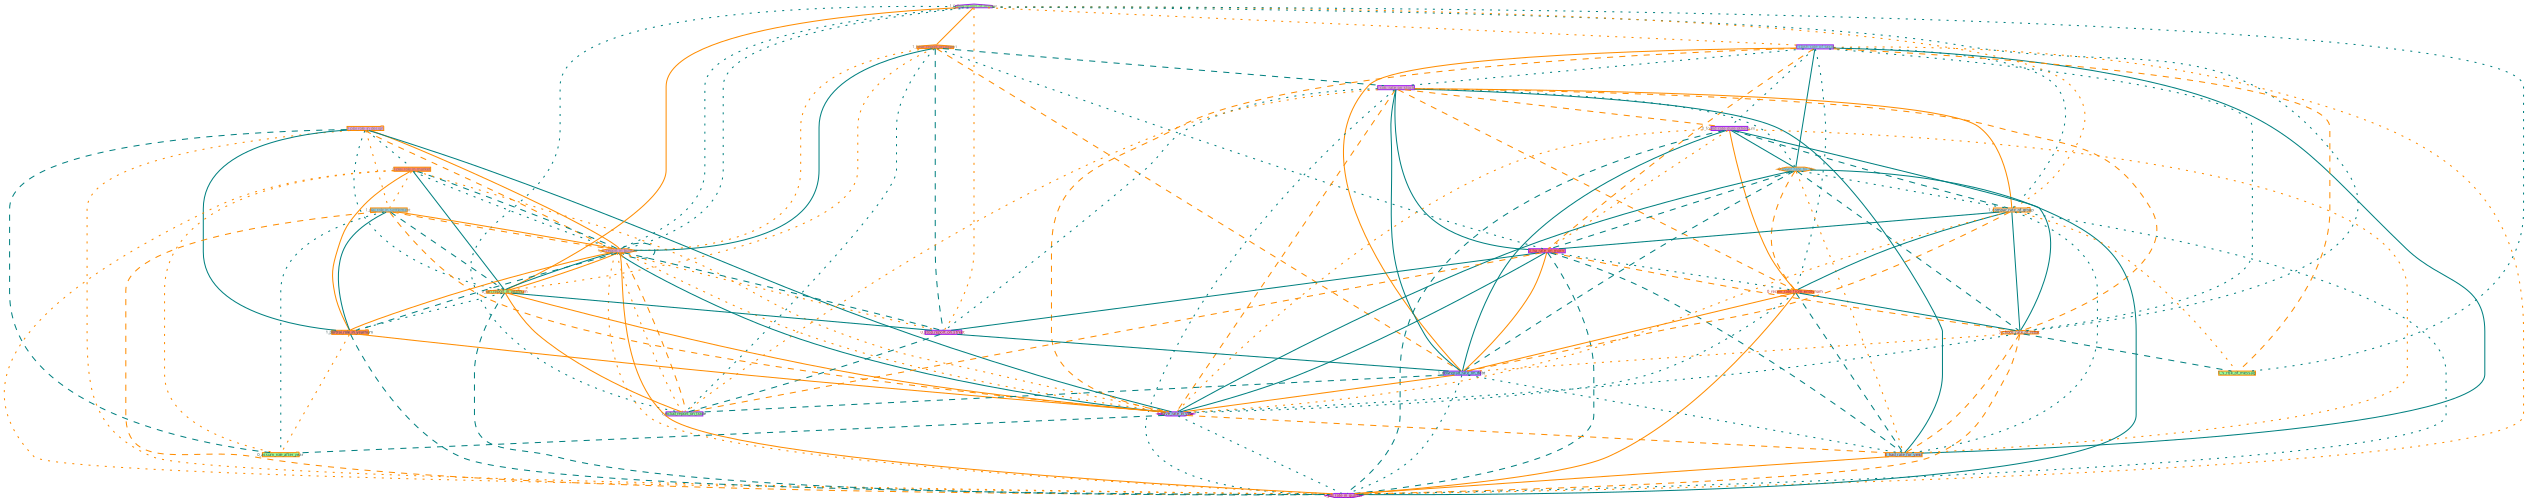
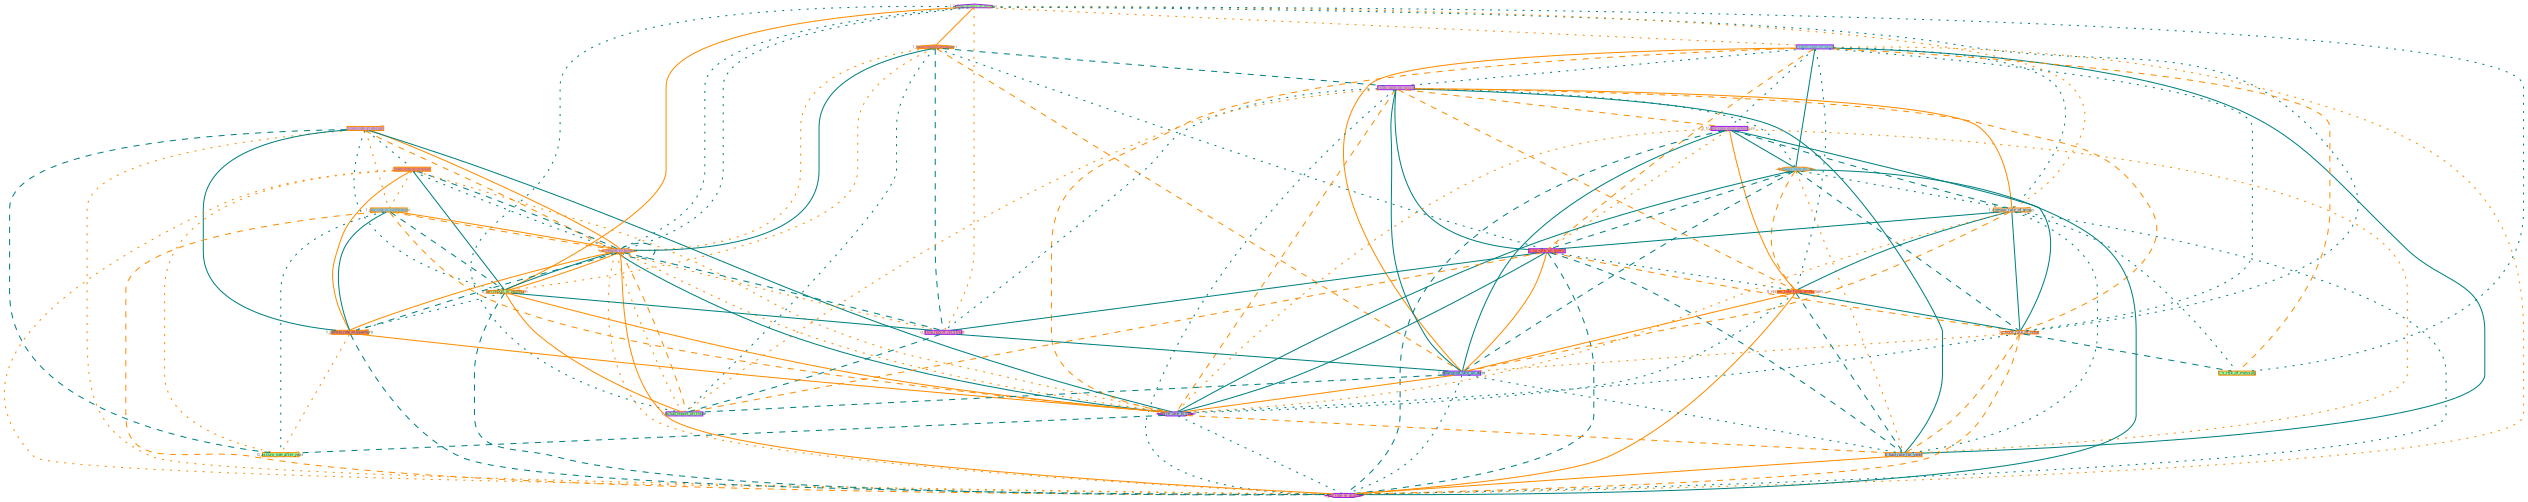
(2146, 275) -> (2146, 275)
